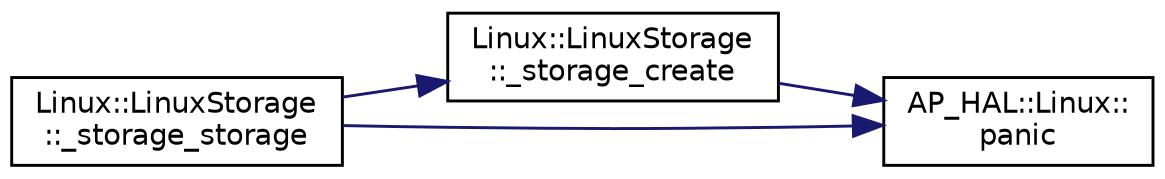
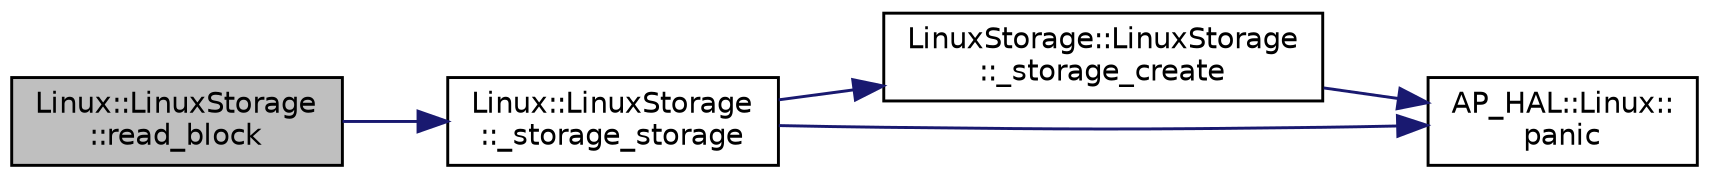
(613, 57) -> (1103, 57)
none -> (177, 121)
